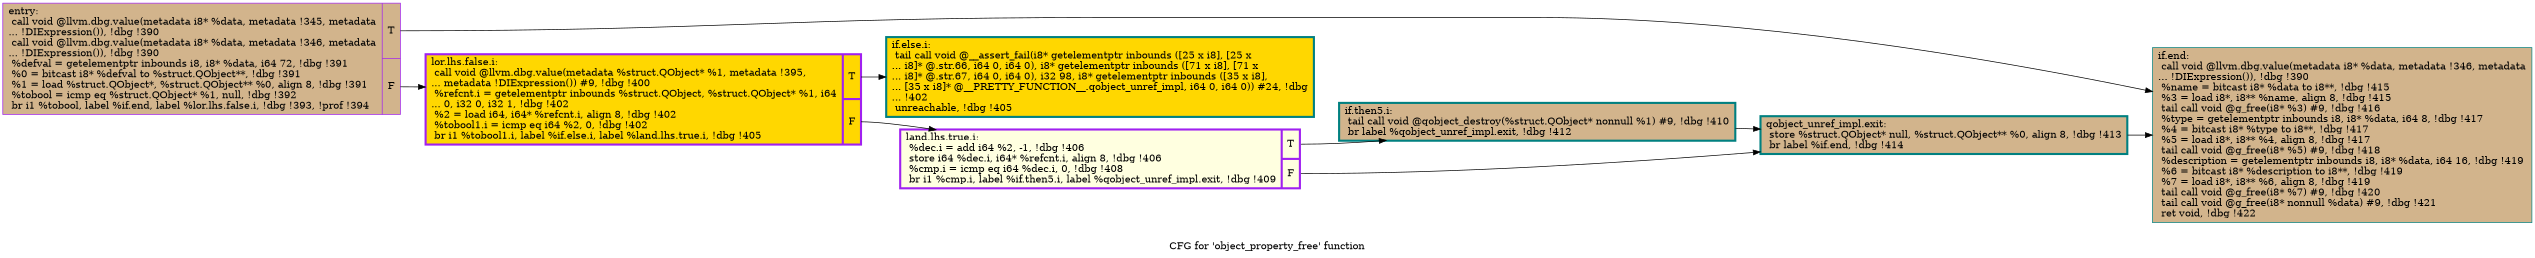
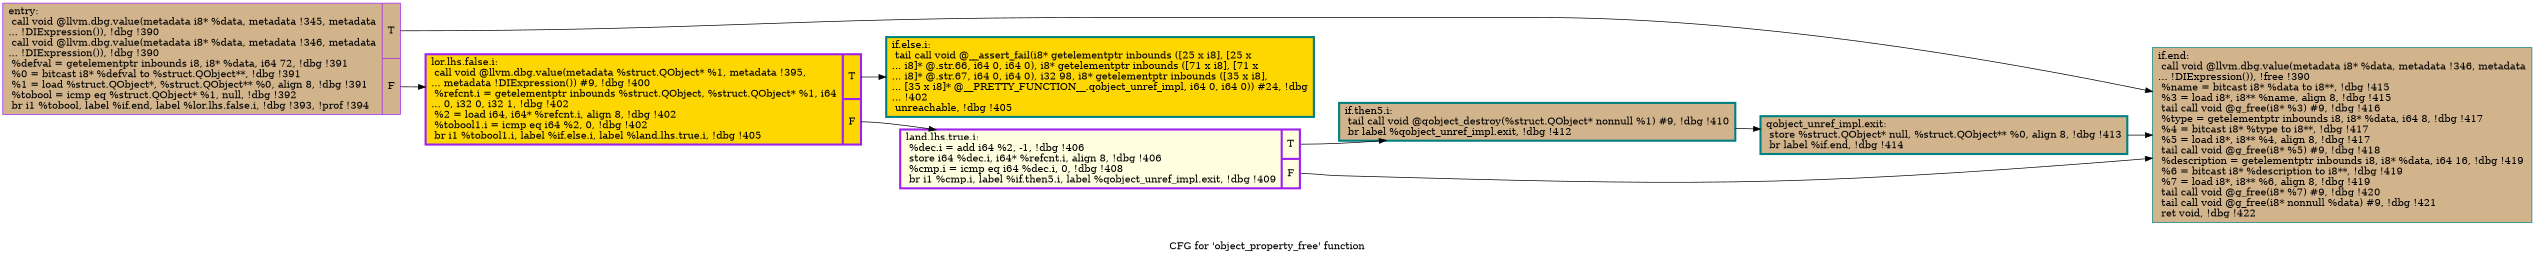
(2234, 77) -> (2234, 77)
(1527, 167) -> (1723, 182)
